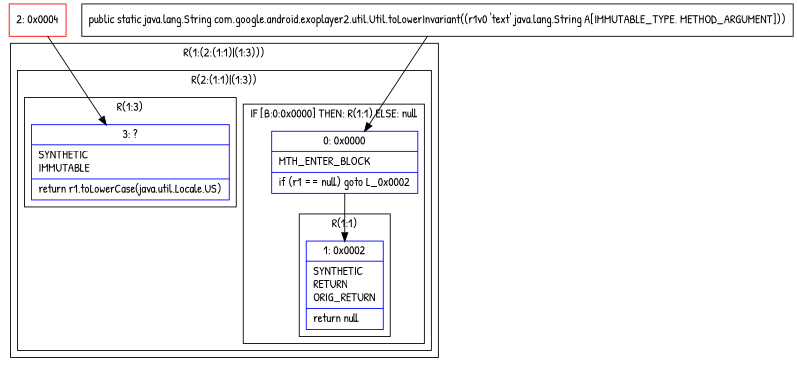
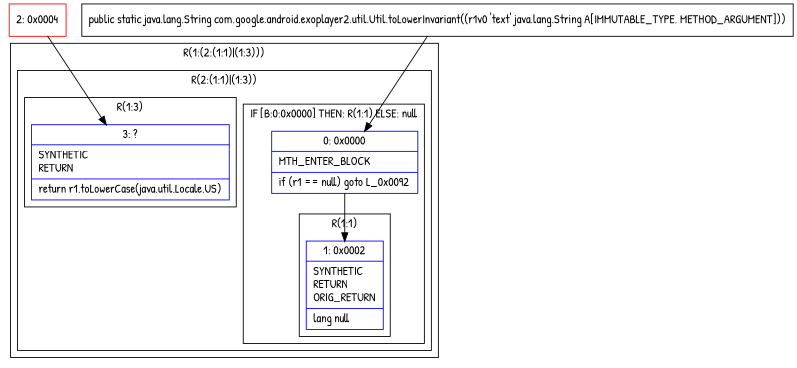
(64, 168) -> (56, 168)
(345, 182) -> (344, 182)
(336, 318) -> (332, 318)
